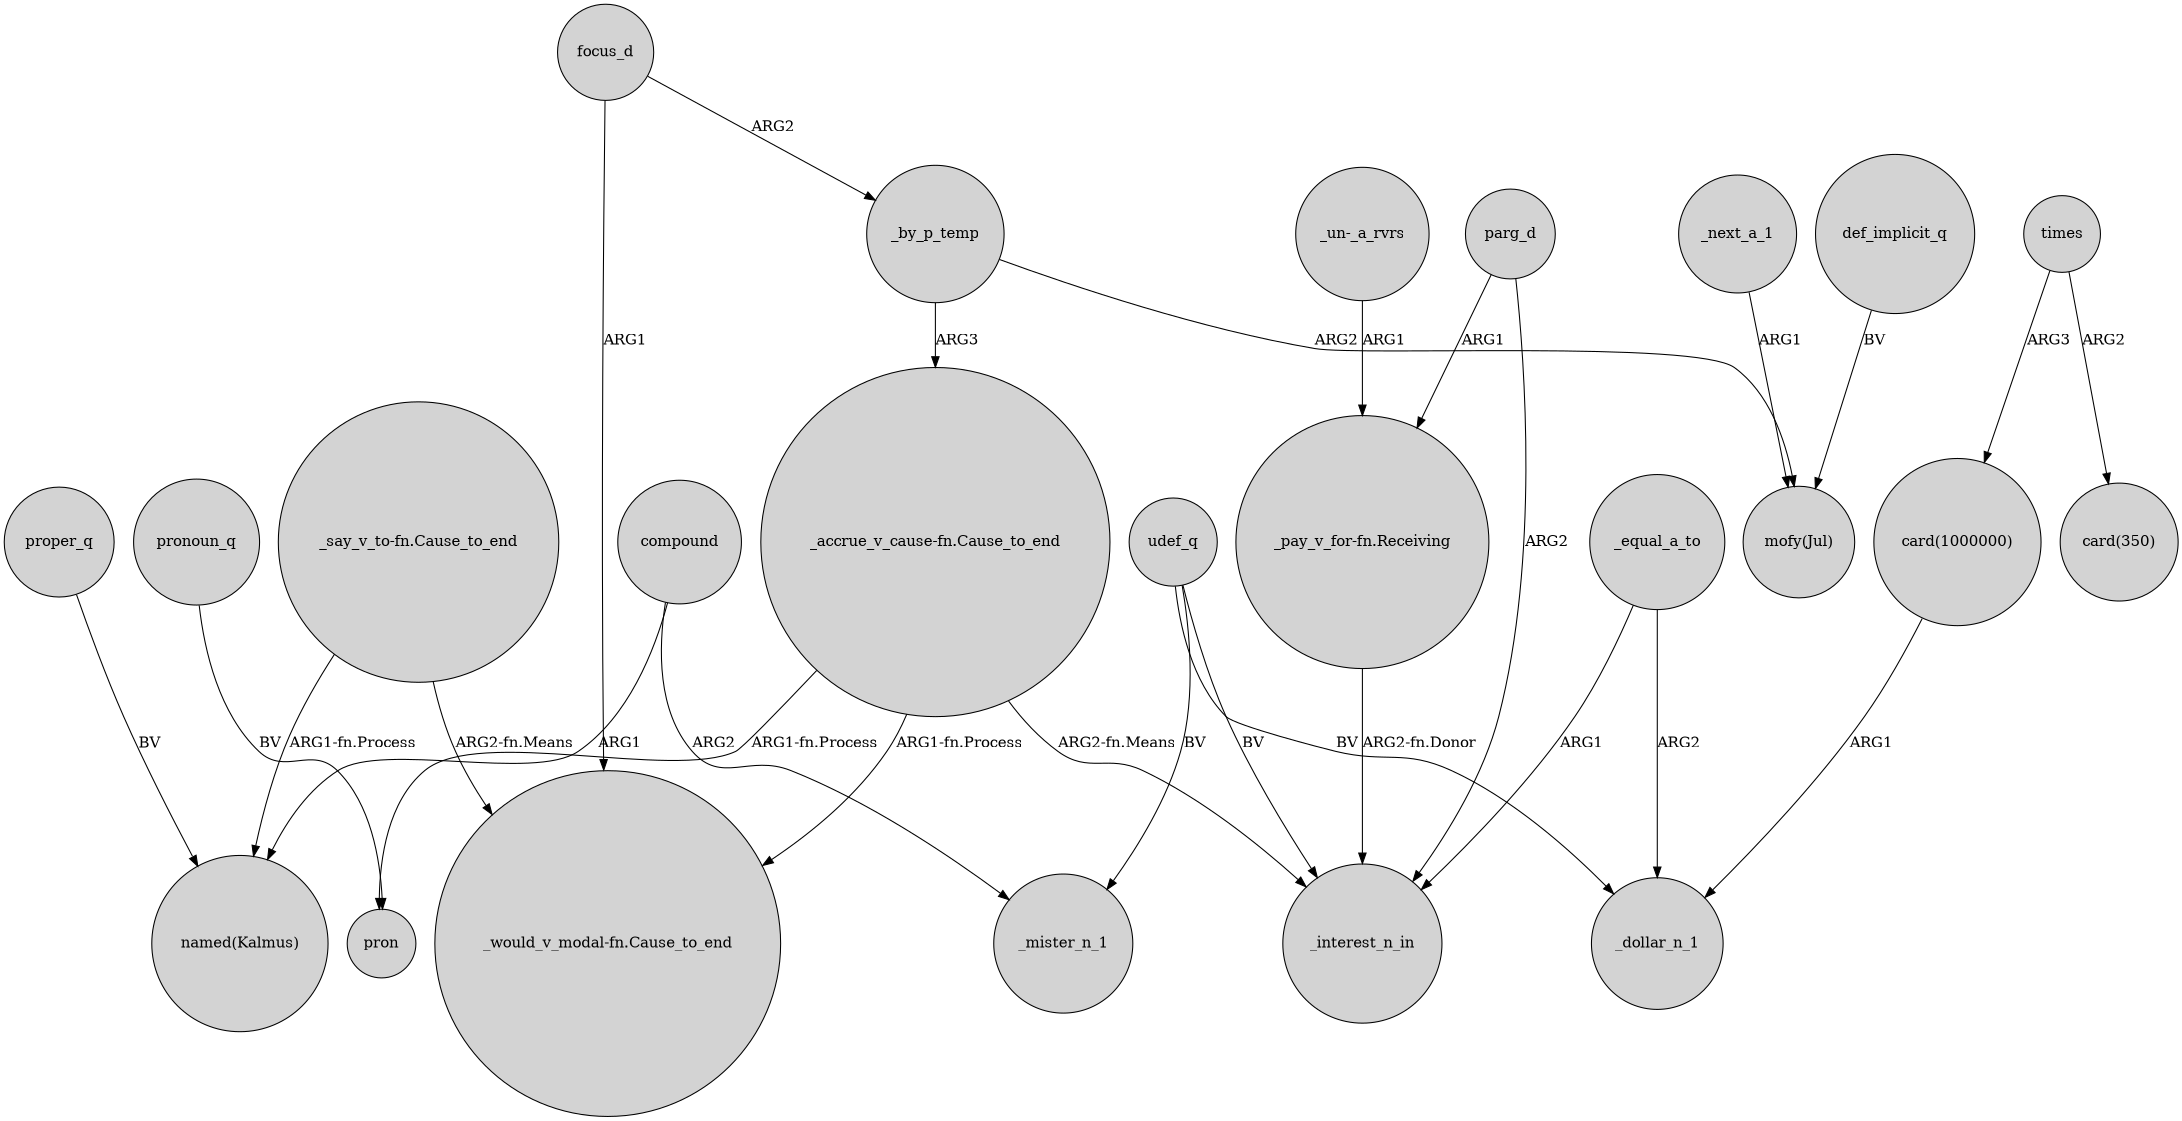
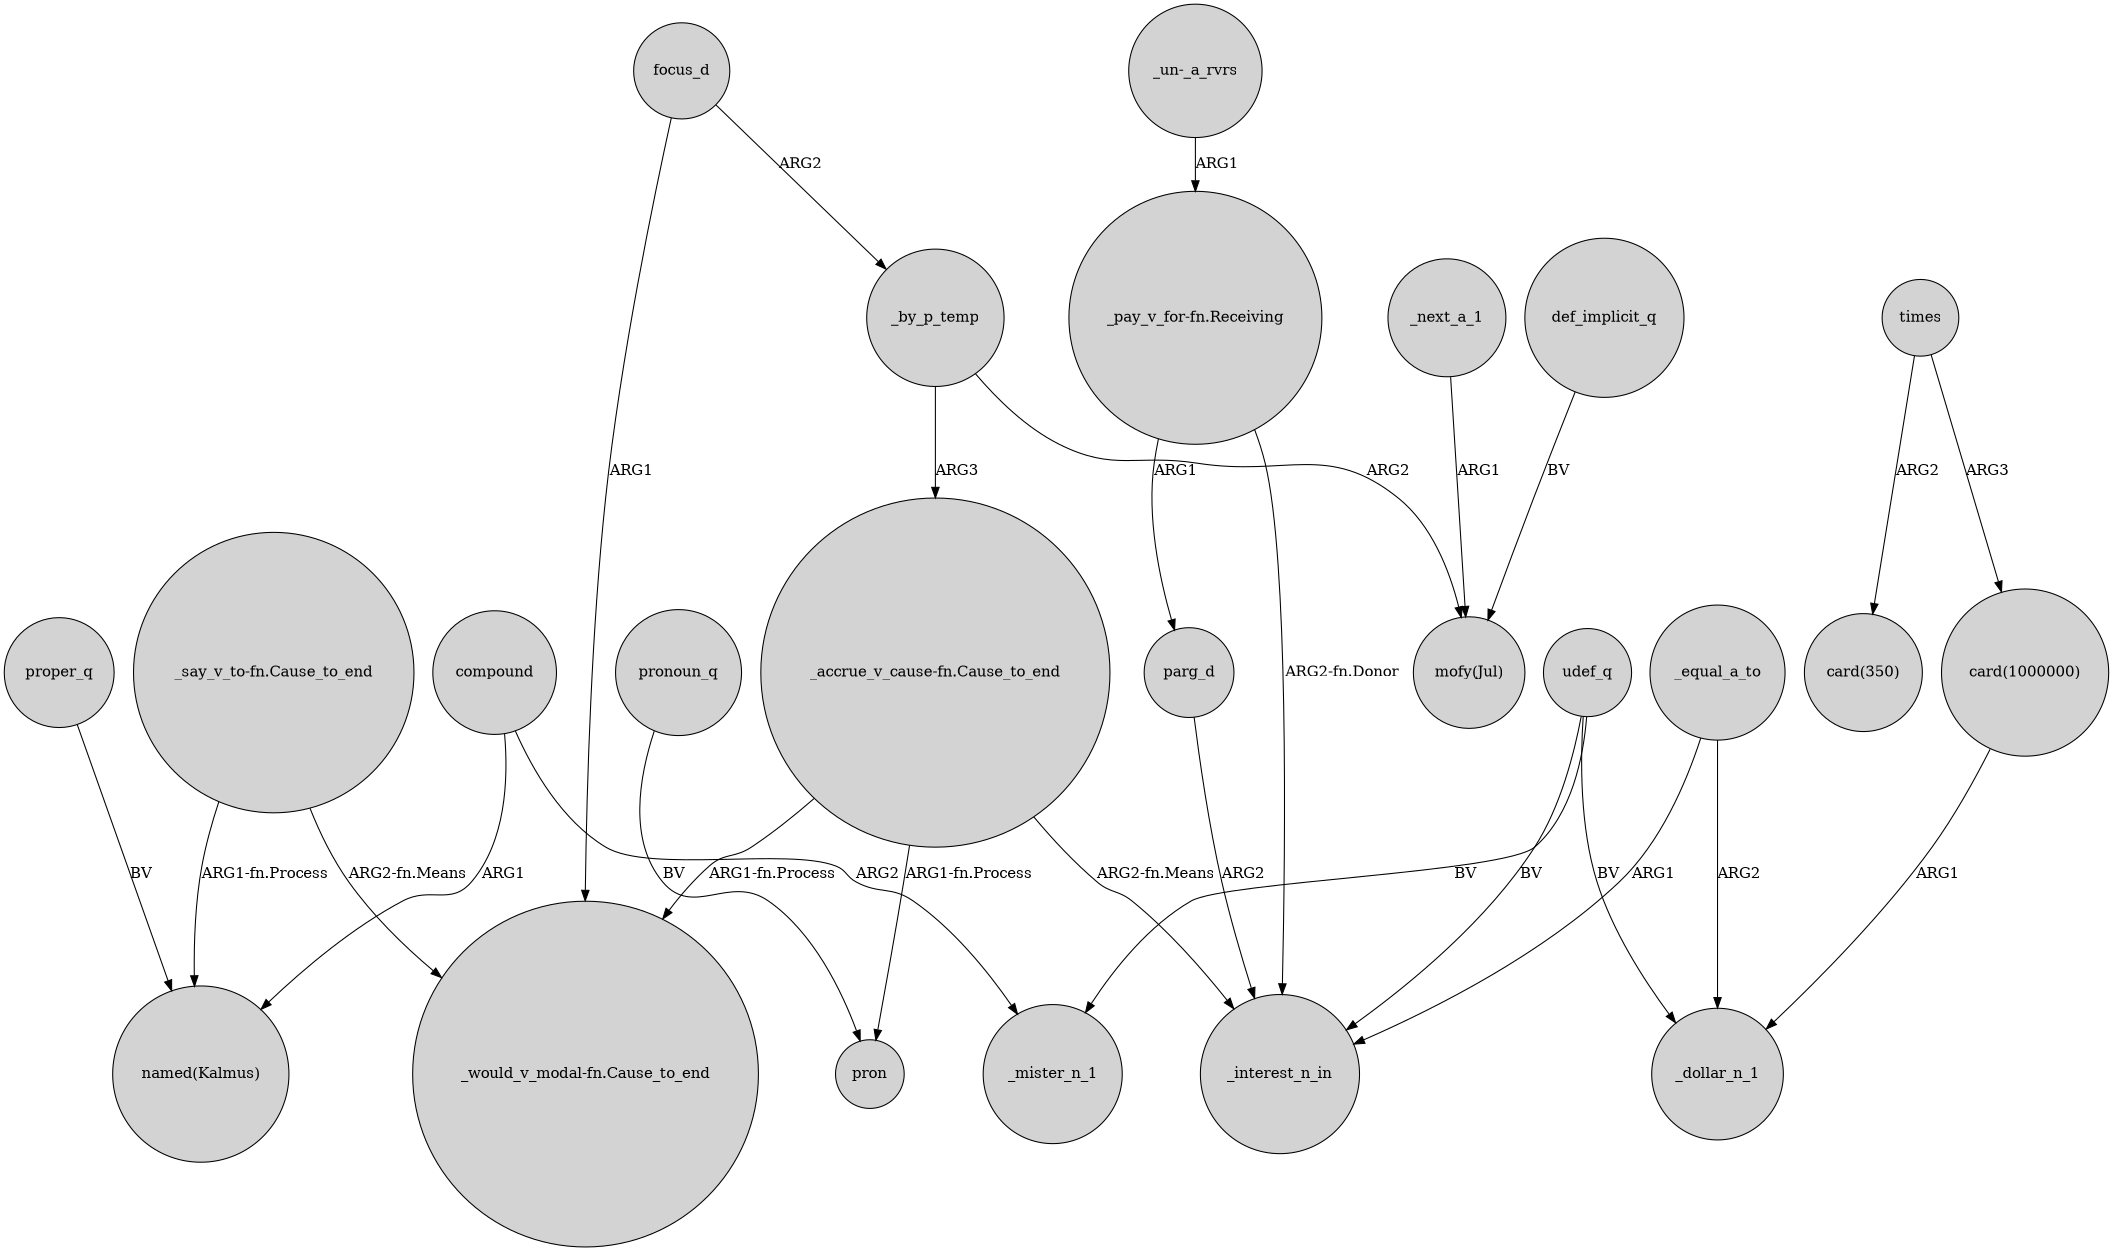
(1458, 343) -> (1154, 530)
